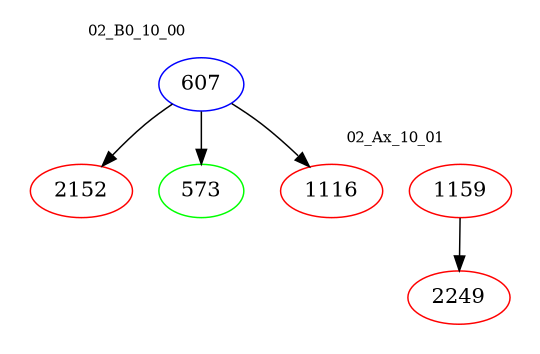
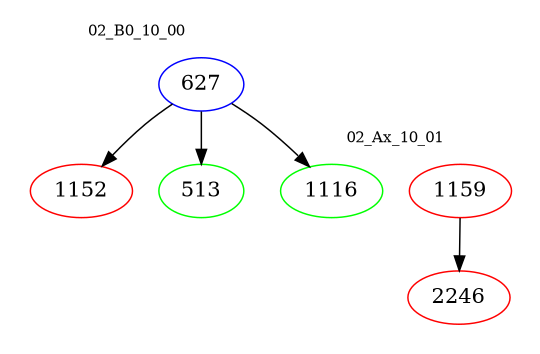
(201, 84) -> (201, 84)
(81, 191) -> (81, 191)
(201, 191) -> (201, 191)
(332, 191) -> (332, 191)
(459, 298) -> (459, 298)
